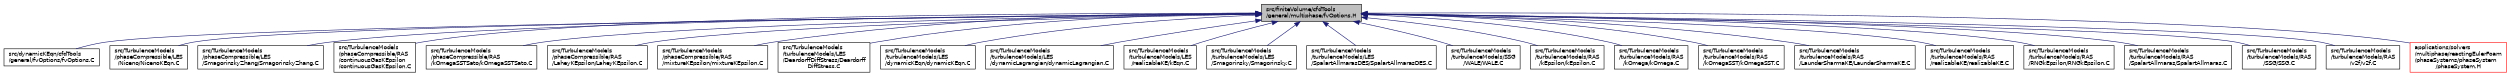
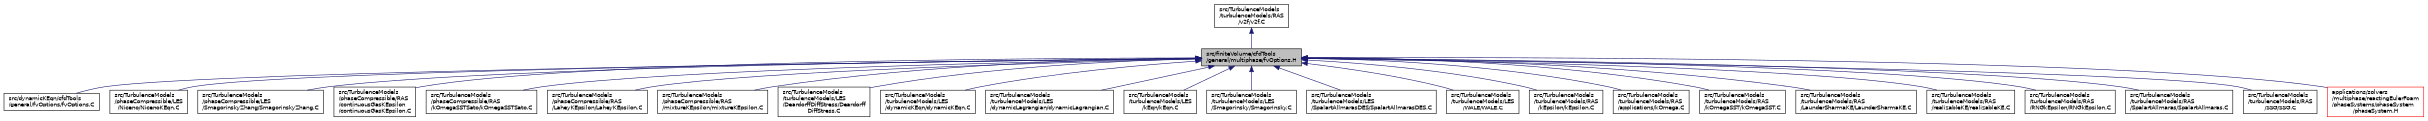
(1851, 22) -> (1252, 41)
(1160, 57) -> (1160, 102)
(1483, 57) -> (1483, 102)
(1651, 57) -> (1651, 102)
